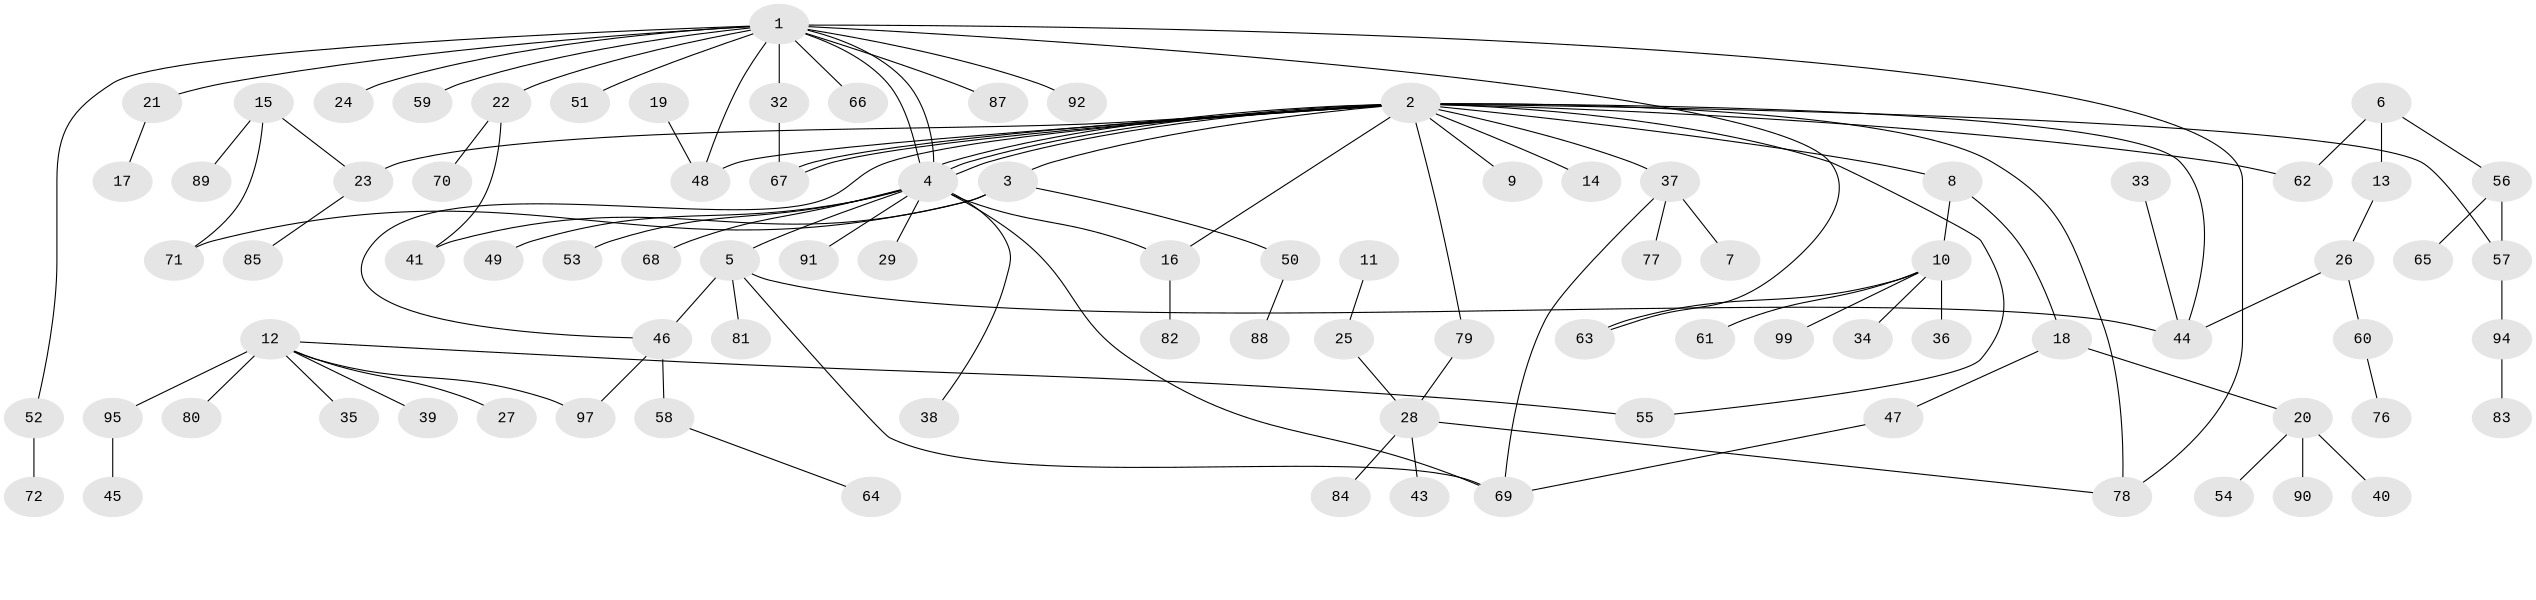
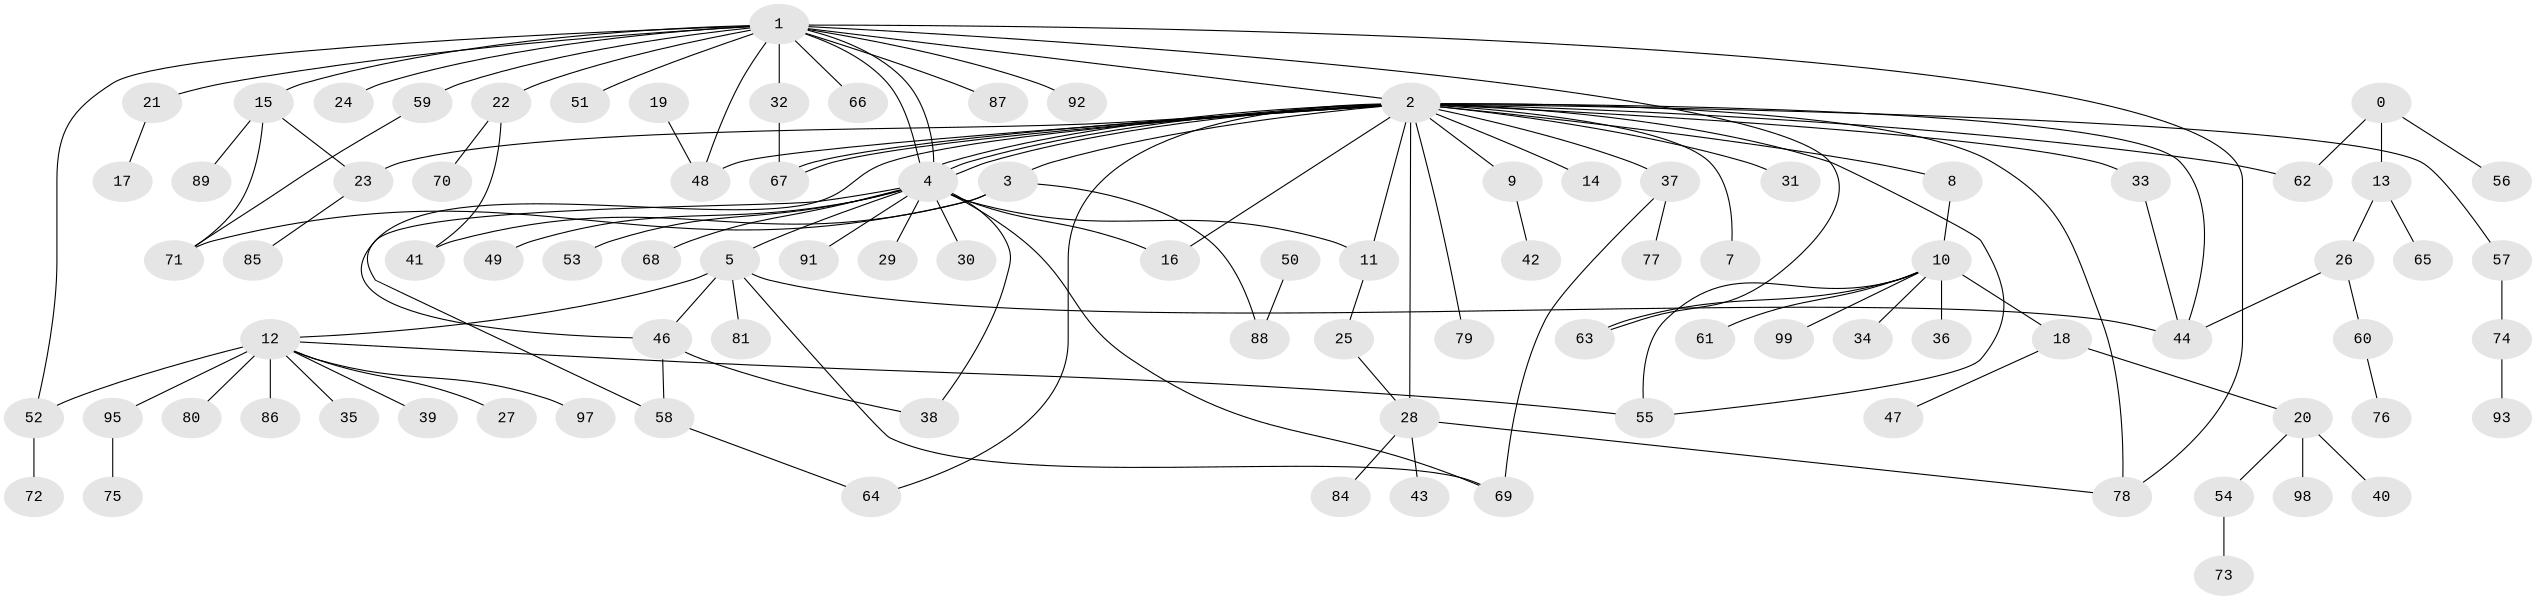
none -> (516, 43)
none -> (1095, 63)
(2382, 103) -> (2382, 103)
none -> (1780, 125)
none -> (297, 180)
none -> (1390, 182)
none -> (1791, 182)
none -> (1079, 212)
(1152, 214) -> (1165, 214)
none -> (447, 221)
none -> (1149, 221)
(1700, 221) -> (1704, 159)
(2463, 221) -> (2402, 221)
(2502, 221) -> none
(2024, 251) -> (1996, 296)
none -> (966, 260)
none -> (1531, 260)
none -> (1746, 283)
none -> (506, 318)
(1170, 339) -> none
(2502, 339) -> (2502, 339)
none -> (149, 373)
(624, 379) -> (792, 386)
(1437, 379) -> (1410, 260)
none -> (270, 418)
(2502, 418) -> (2502, 418)
(1699, 457) -> none
(113, 497) -> (113, 497)
(2303, 497) -> (2303, 497)
none -> (2224, 576)
